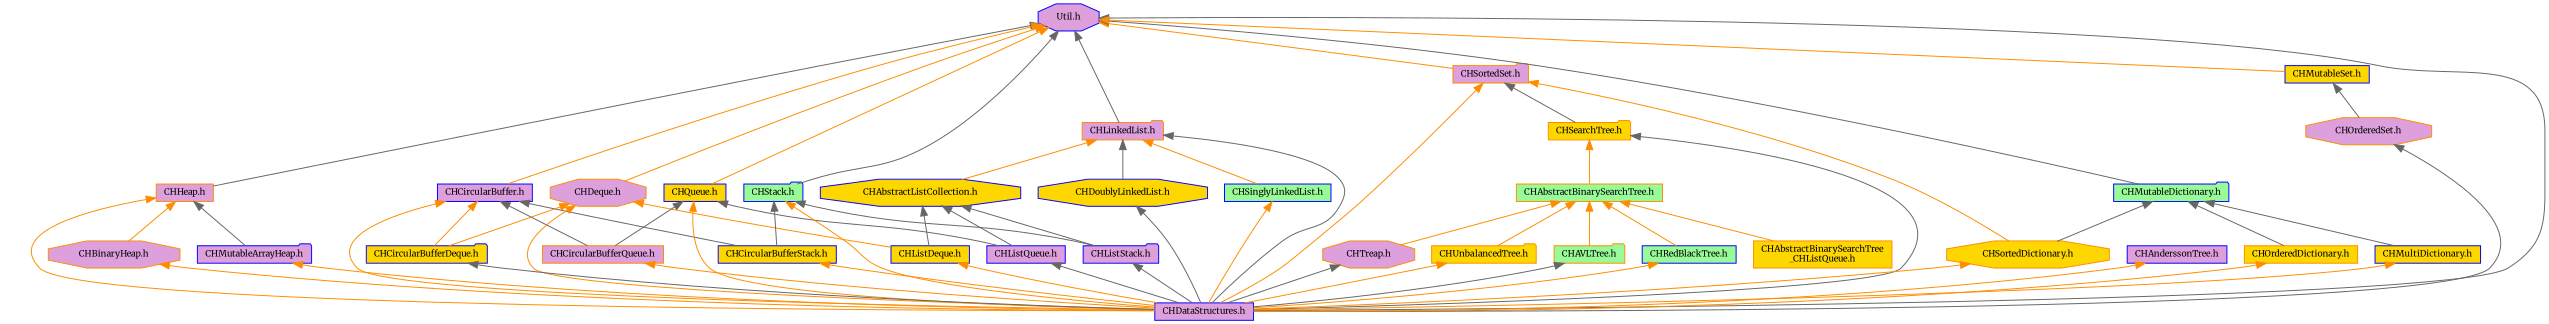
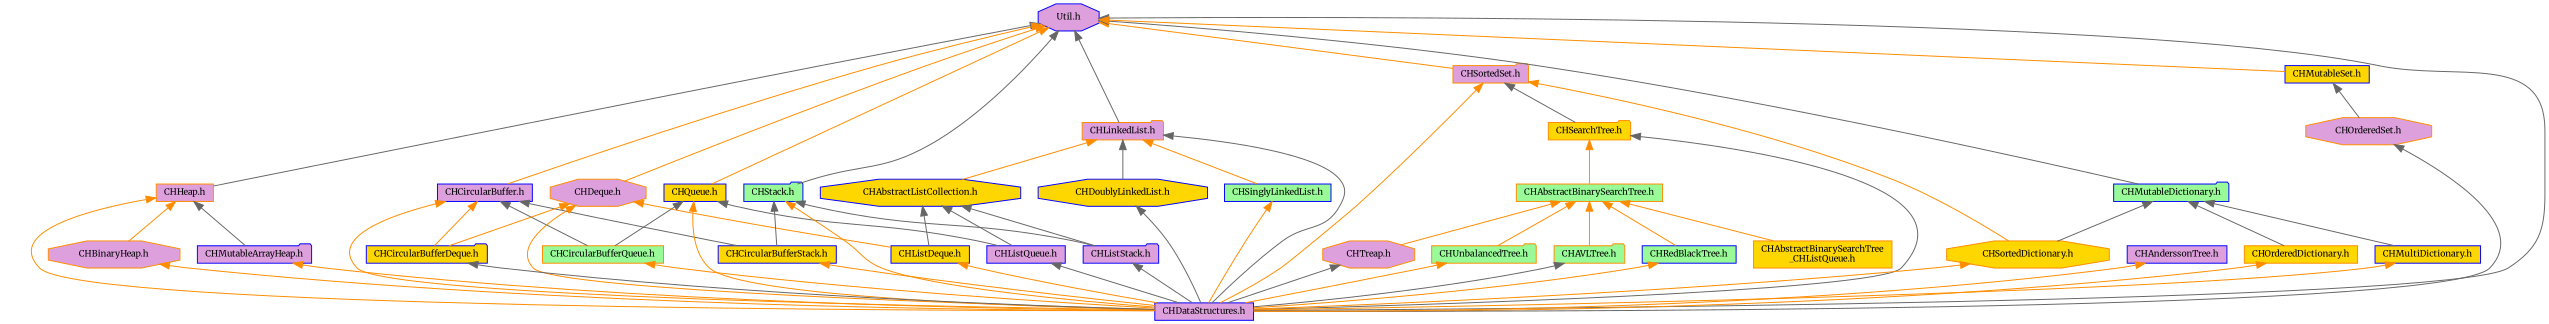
(603, 254) -> (603, 254)
(1484, 254) -> (1484, 254)
